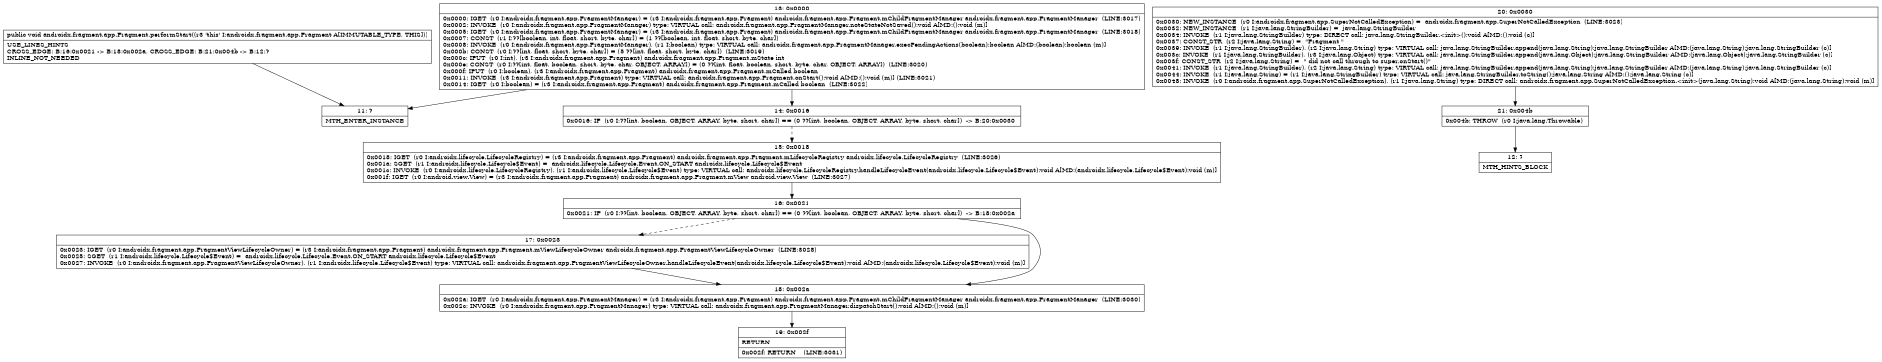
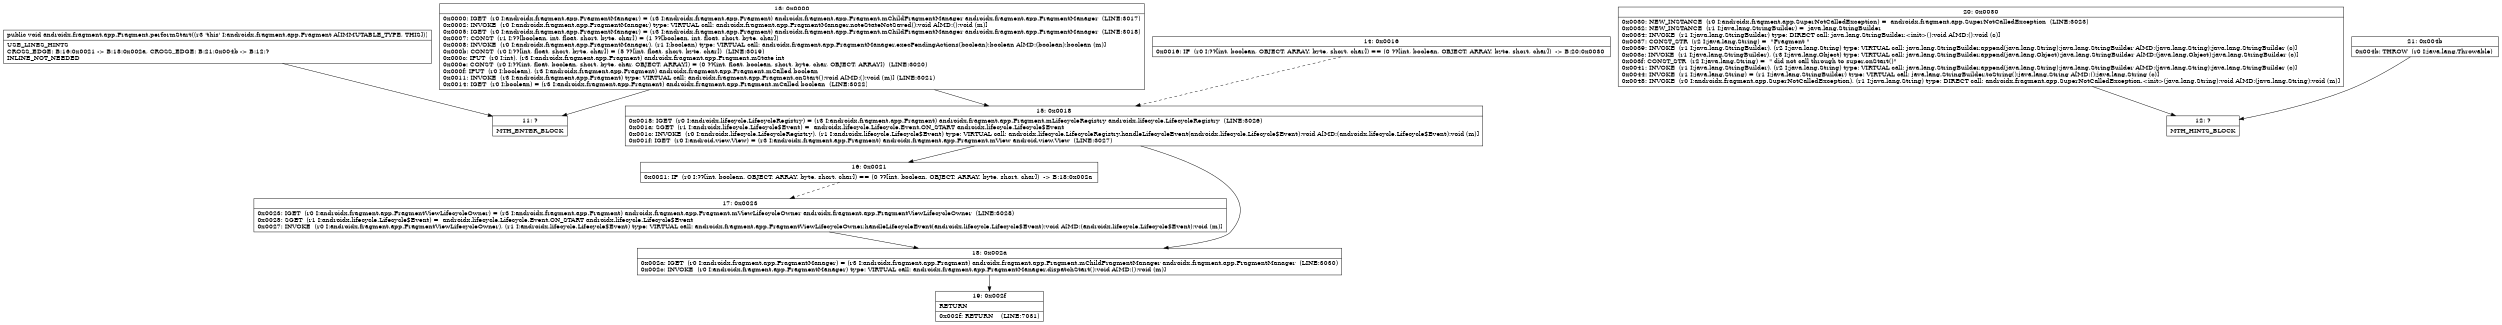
(1515, 94) -> (2132, 100)
(792, 96) -> (959, 97)
(365, 121) -> (530, 131)
(1039, 246) -> (1234, 194)
(792, 353) -> (989, 316)
